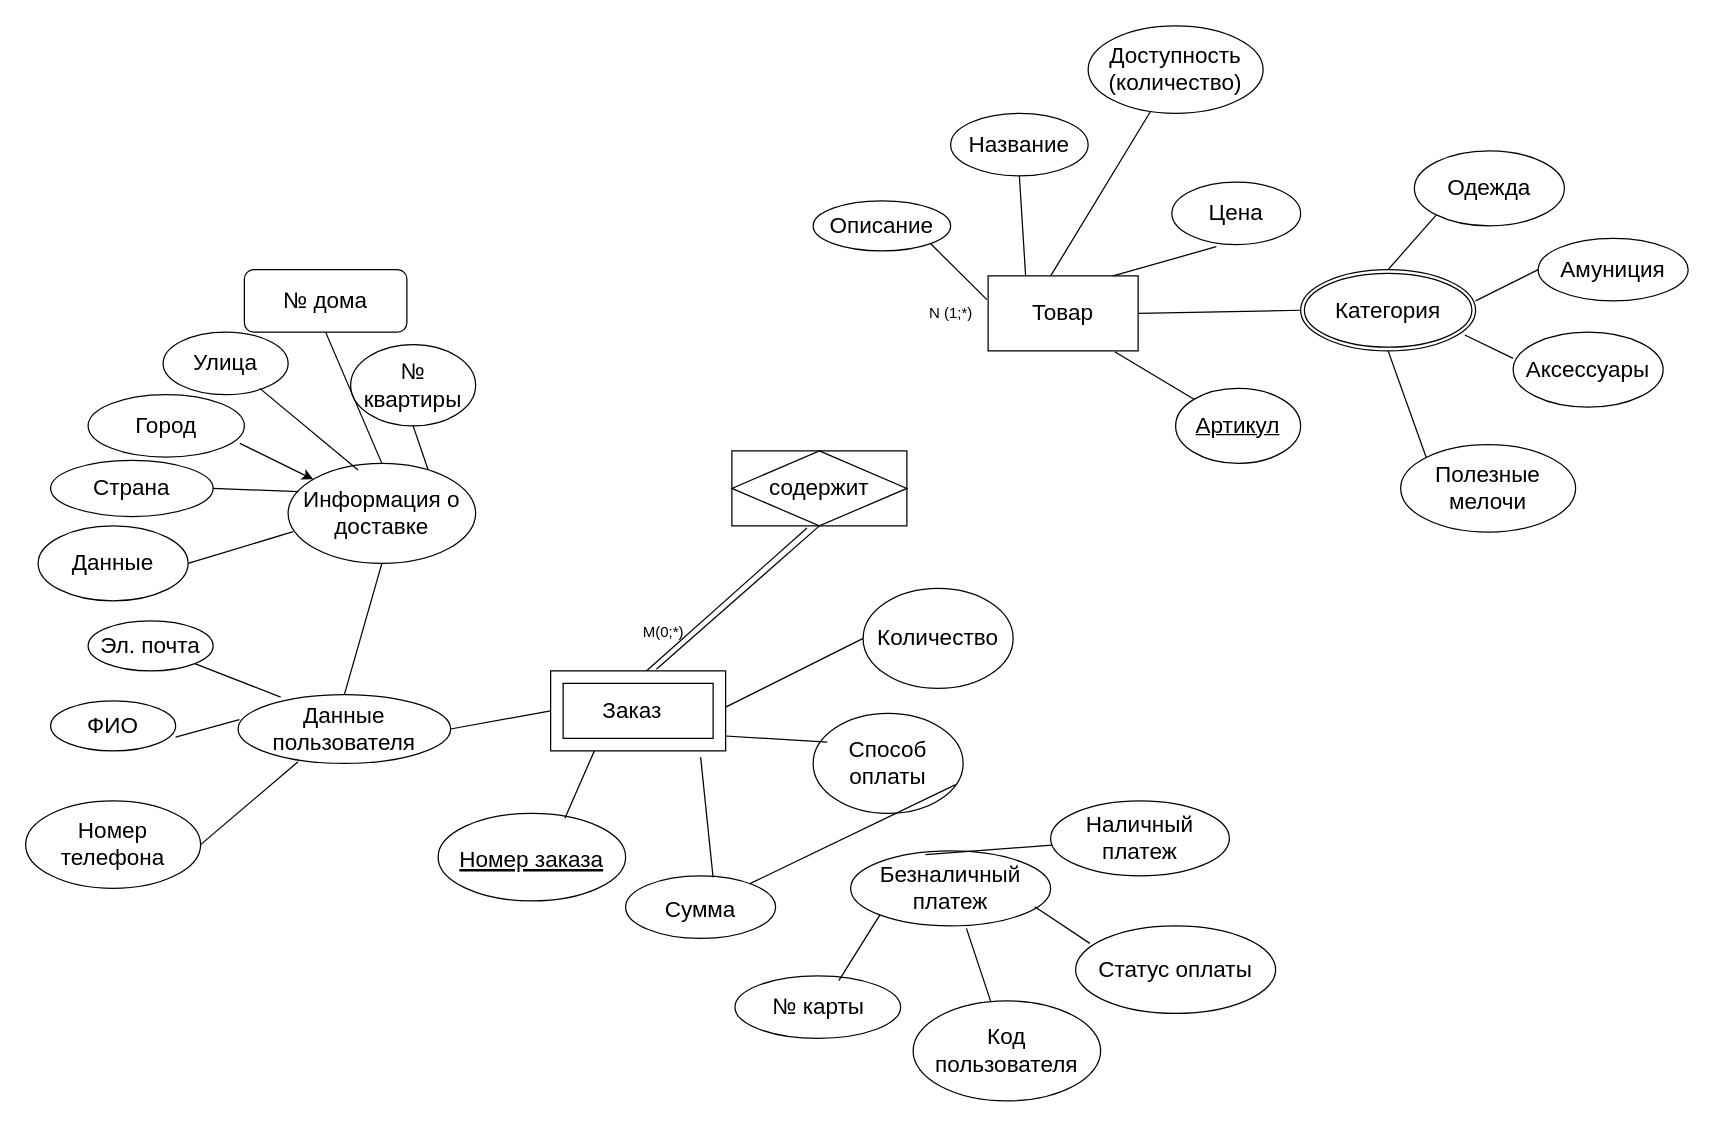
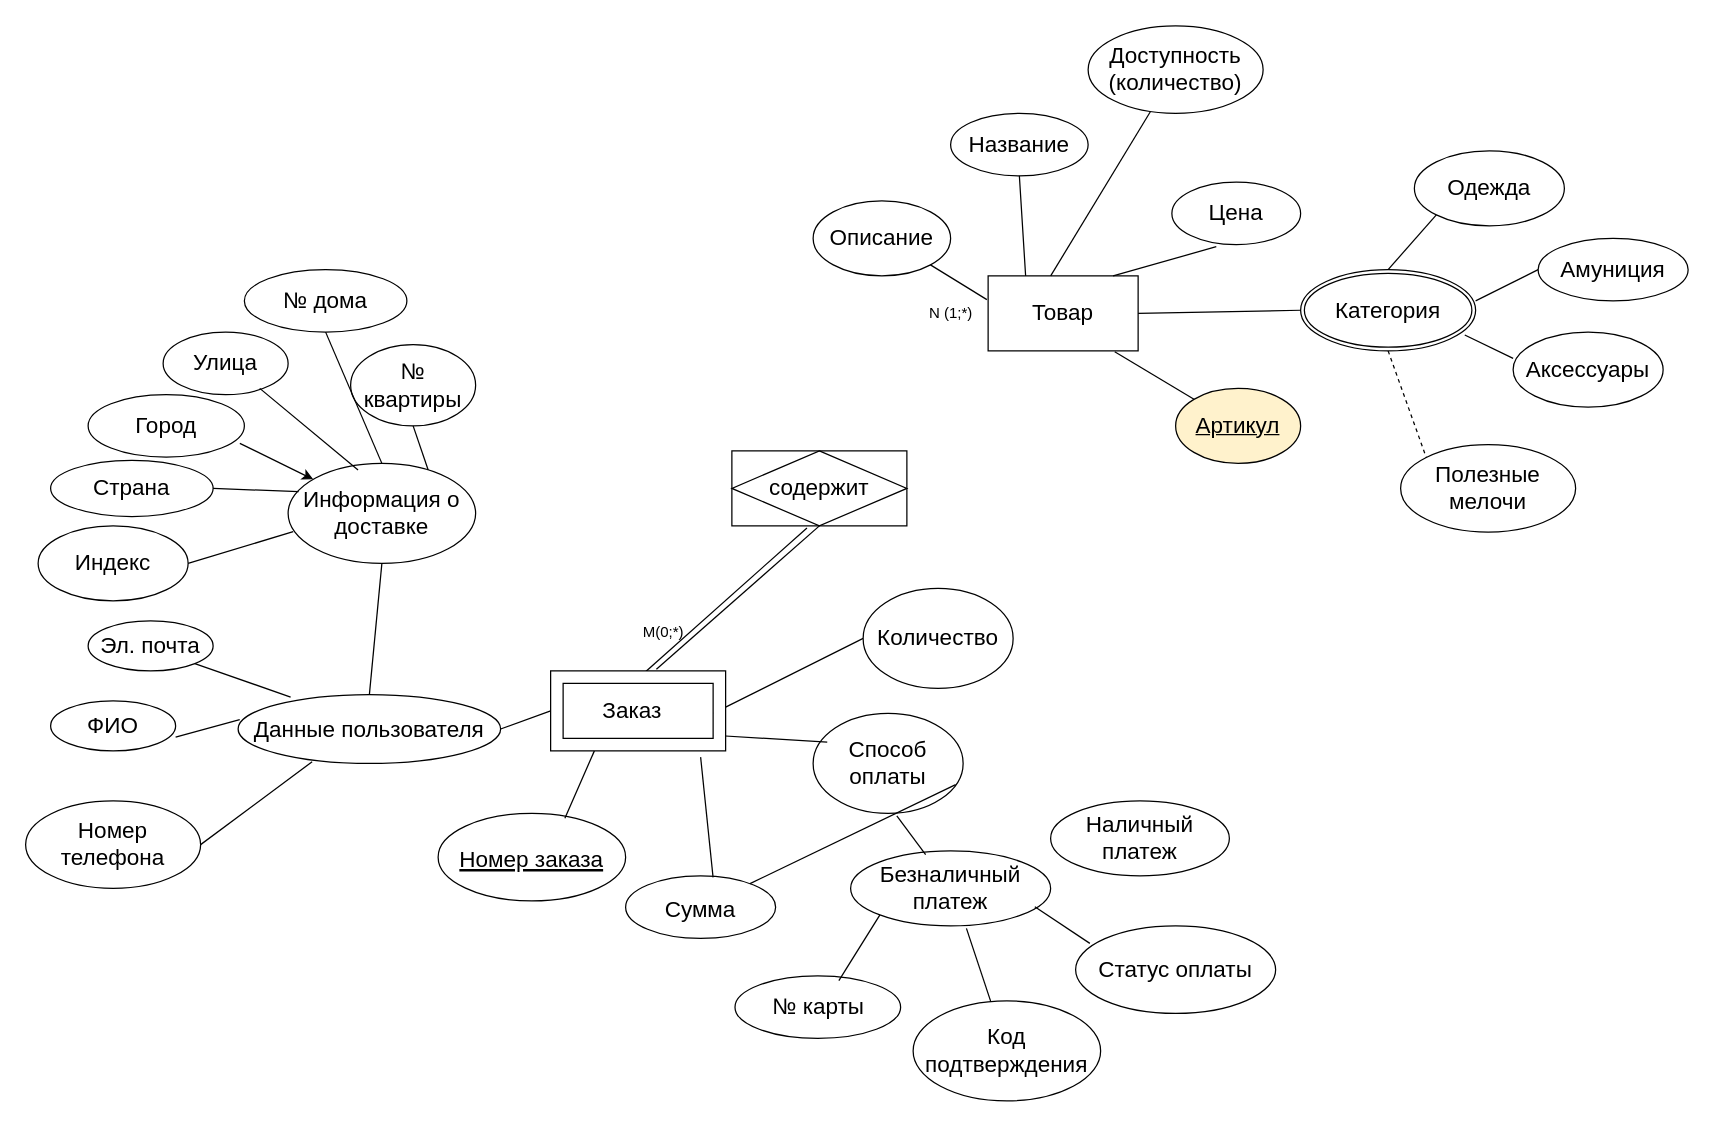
(882, 226) -> (882, 238)
(326, 301) -> (326, 301)
(1407, 404) -> (1407, 404)
(1238, 426) -> (1238, 426)
(113, 563) -> (113, 563)
(344, 729) -> (369, 729)
(989, 850) -> (911, 835)
(1007, 1051) -> (1007, 1051)
